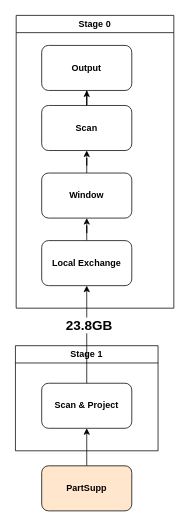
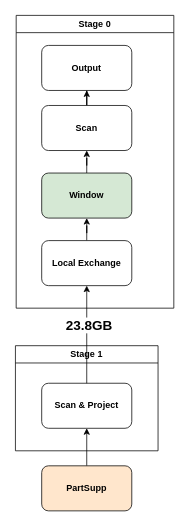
(87, 195) -> (87, 195)
